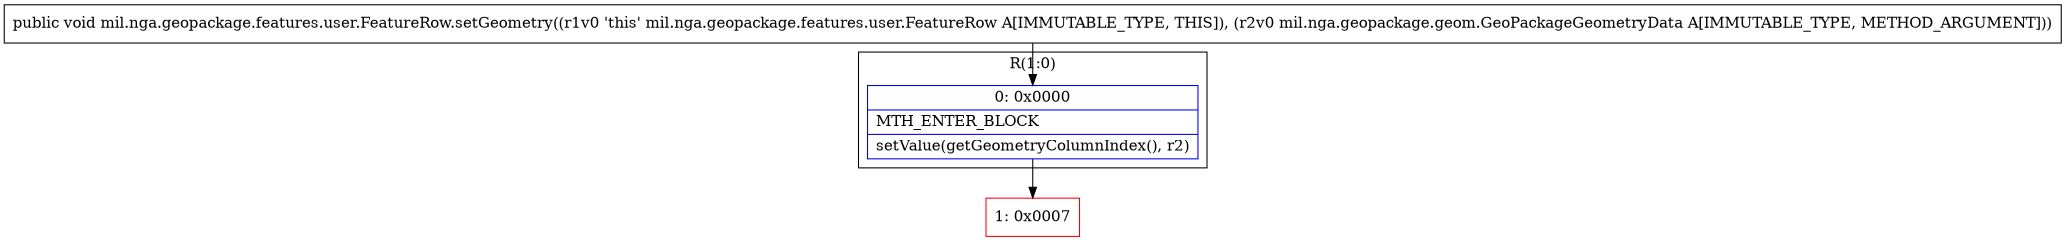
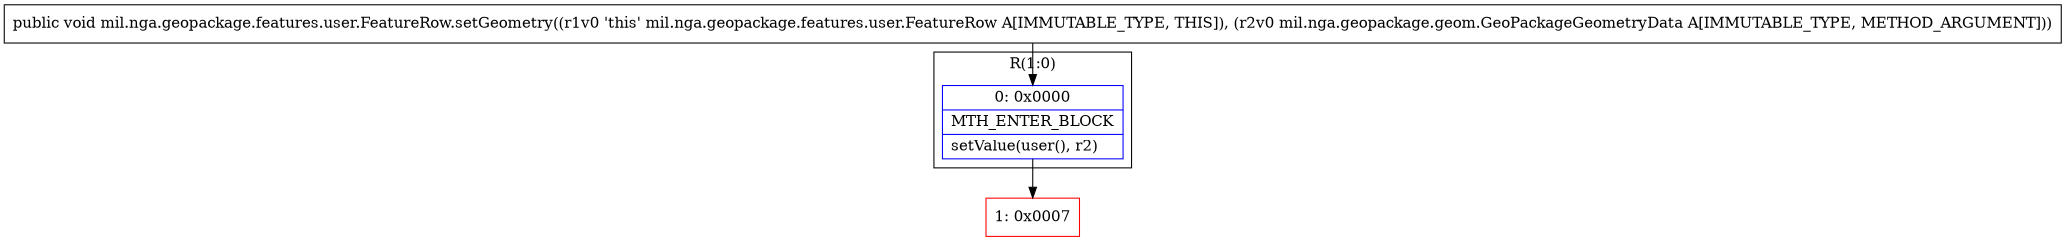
(1033, 146) -> (1025, 146)
